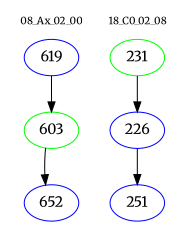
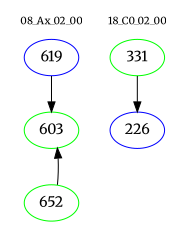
(138, 22) -> (138, 22)
(137, 58) -> (137, 58)
(45, 161) -> (58, 172)
(51, 203) -> (51, 203)
(137, 203) -> none
